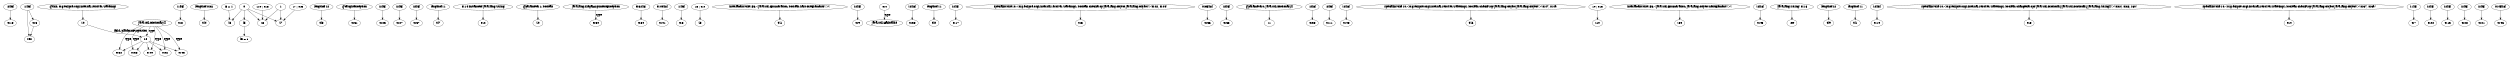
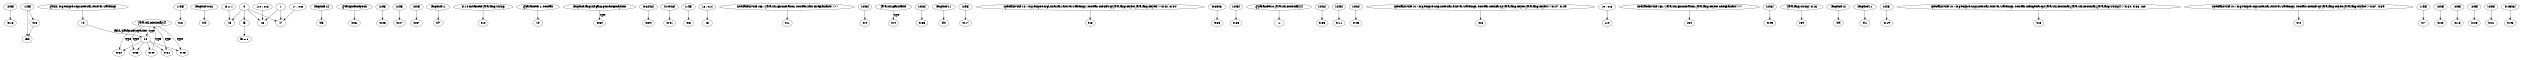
(596, 7) -> (600, 7)
(884, 14) -> (893, 14)
(155, 37) -> (155, 39)
